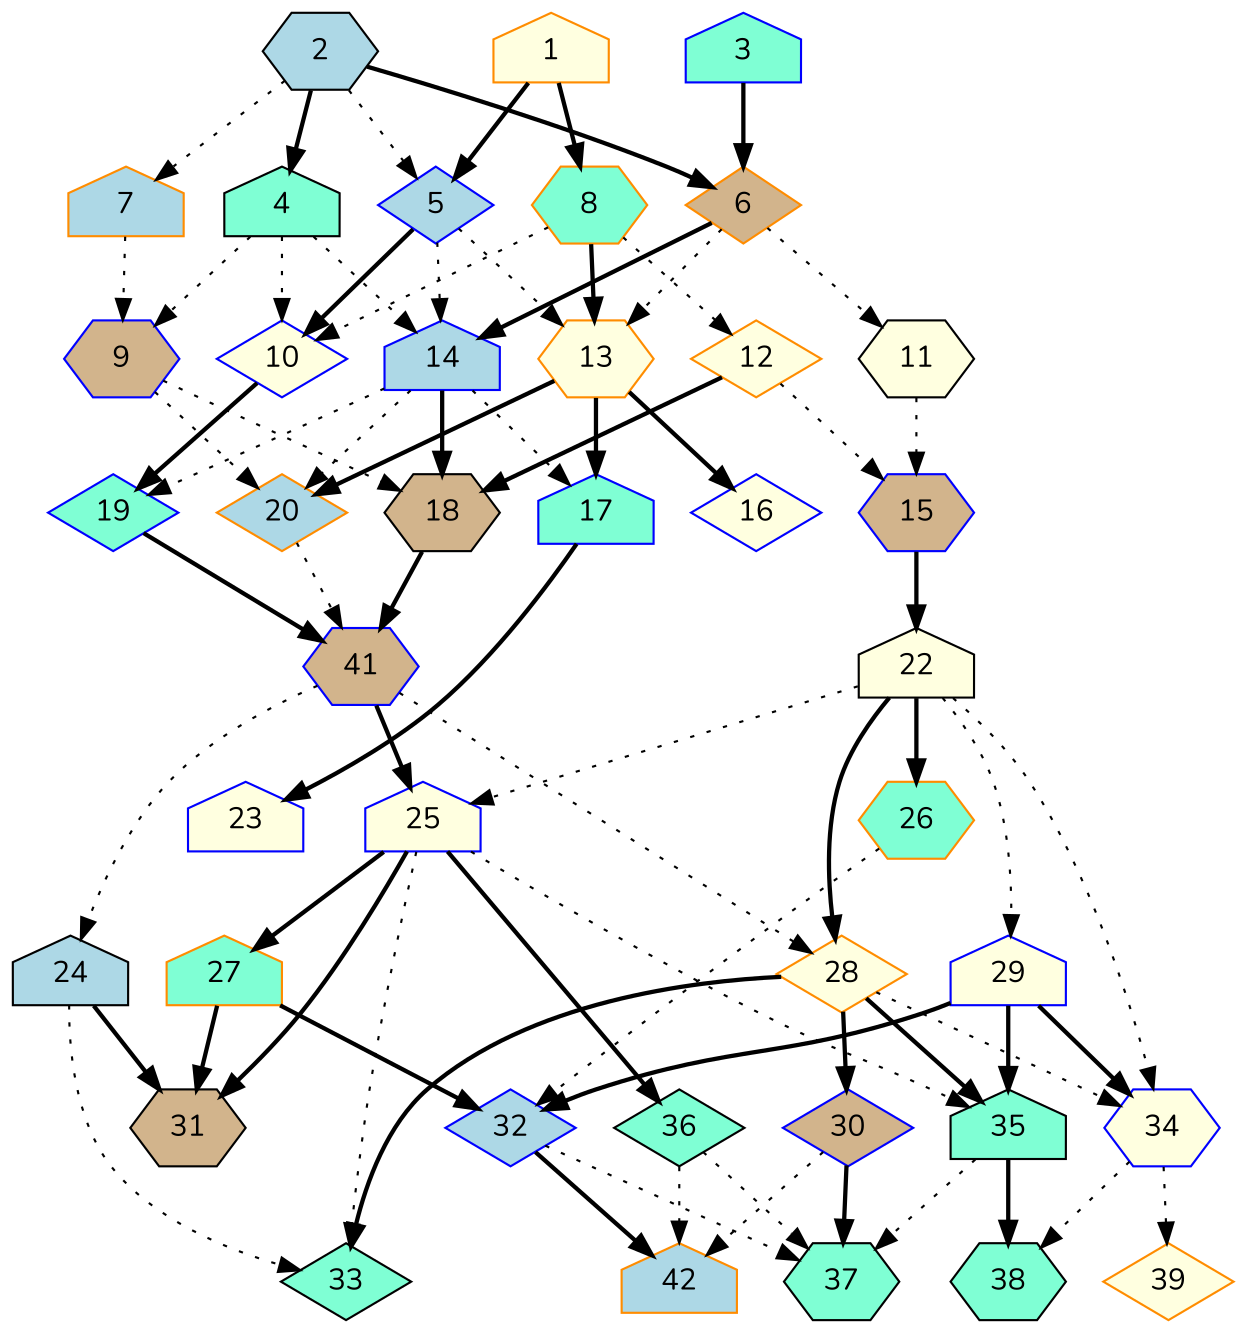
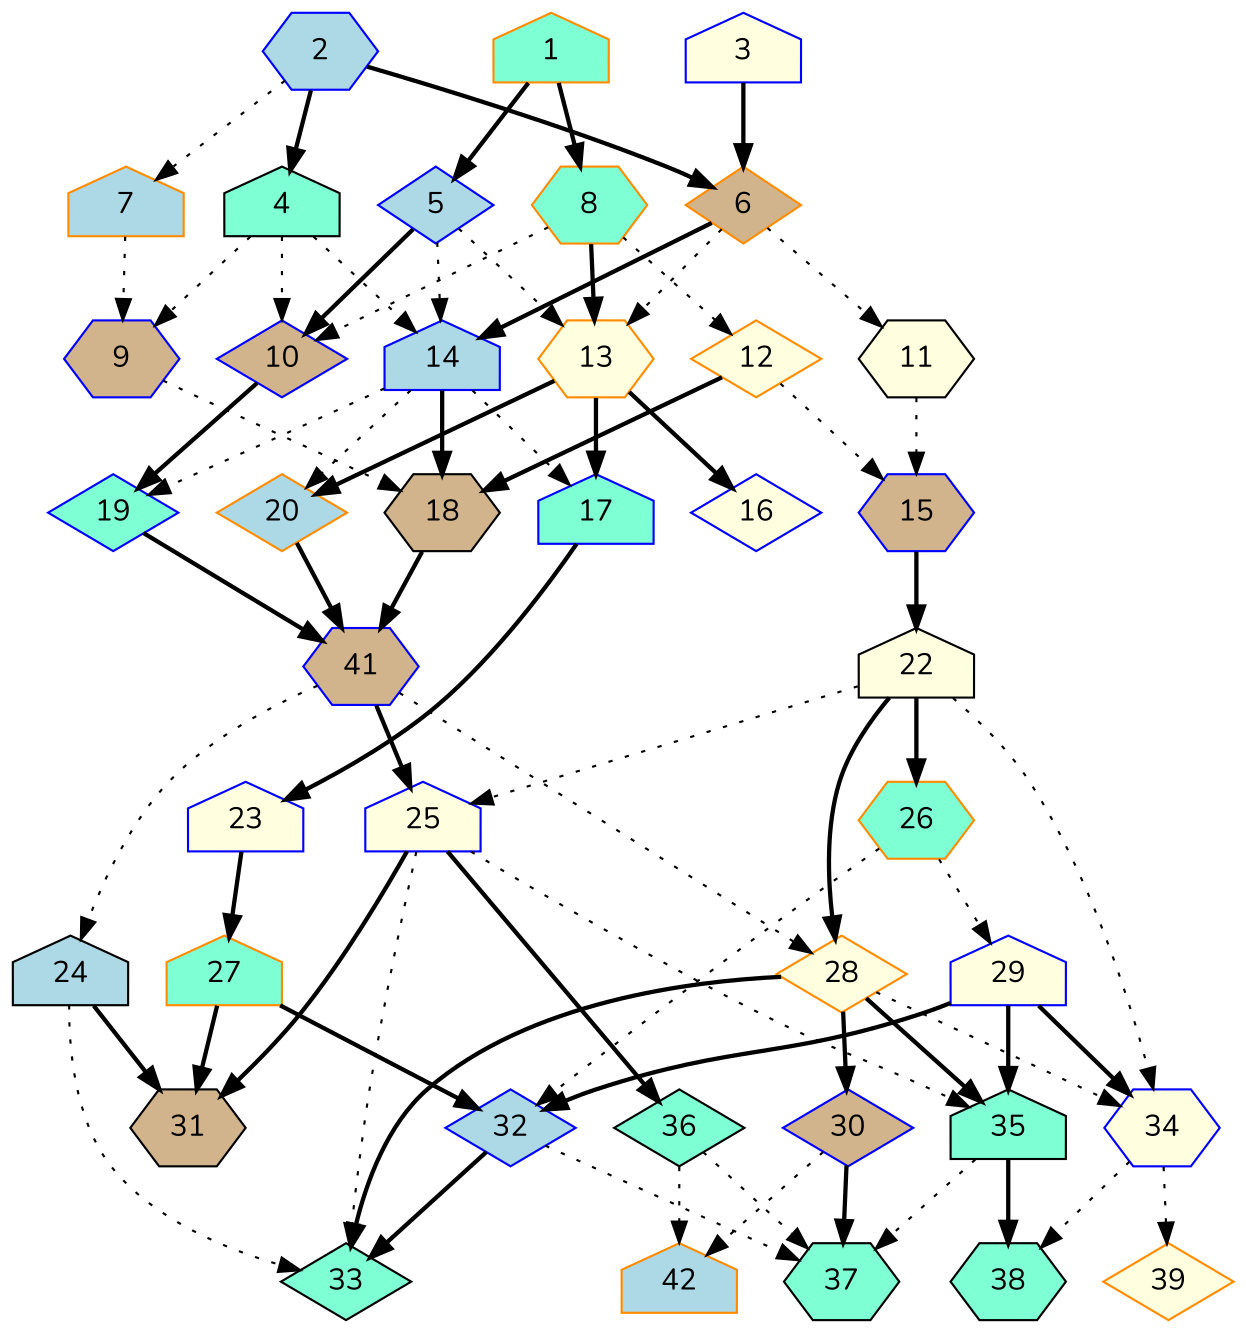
(320, 51) -> (320, 51)
(551, 51) -> (551, 51)
(743, 51) -> (743, 51)
(376, 126) -> none
(282, 359) -> (282, 359)
(190, 424) -> none
(314, 576) -> (314, 576)
(999, 799) -> (959, 892)
(328, 894) -> (237, 884)
(585, 1196) -> (436, 1197)
